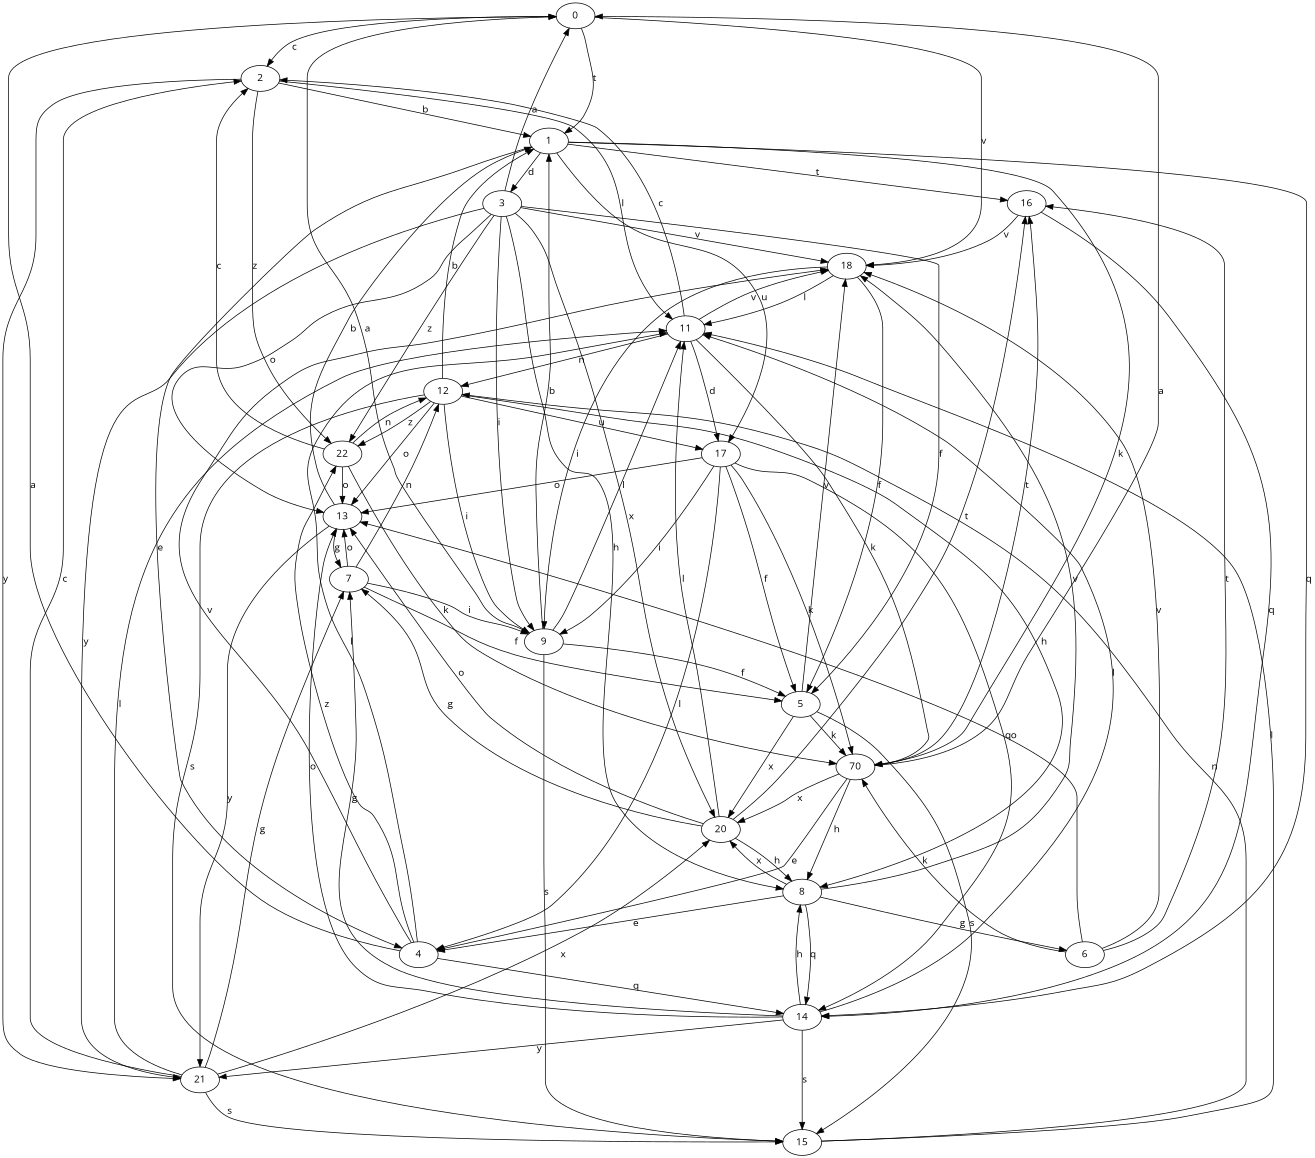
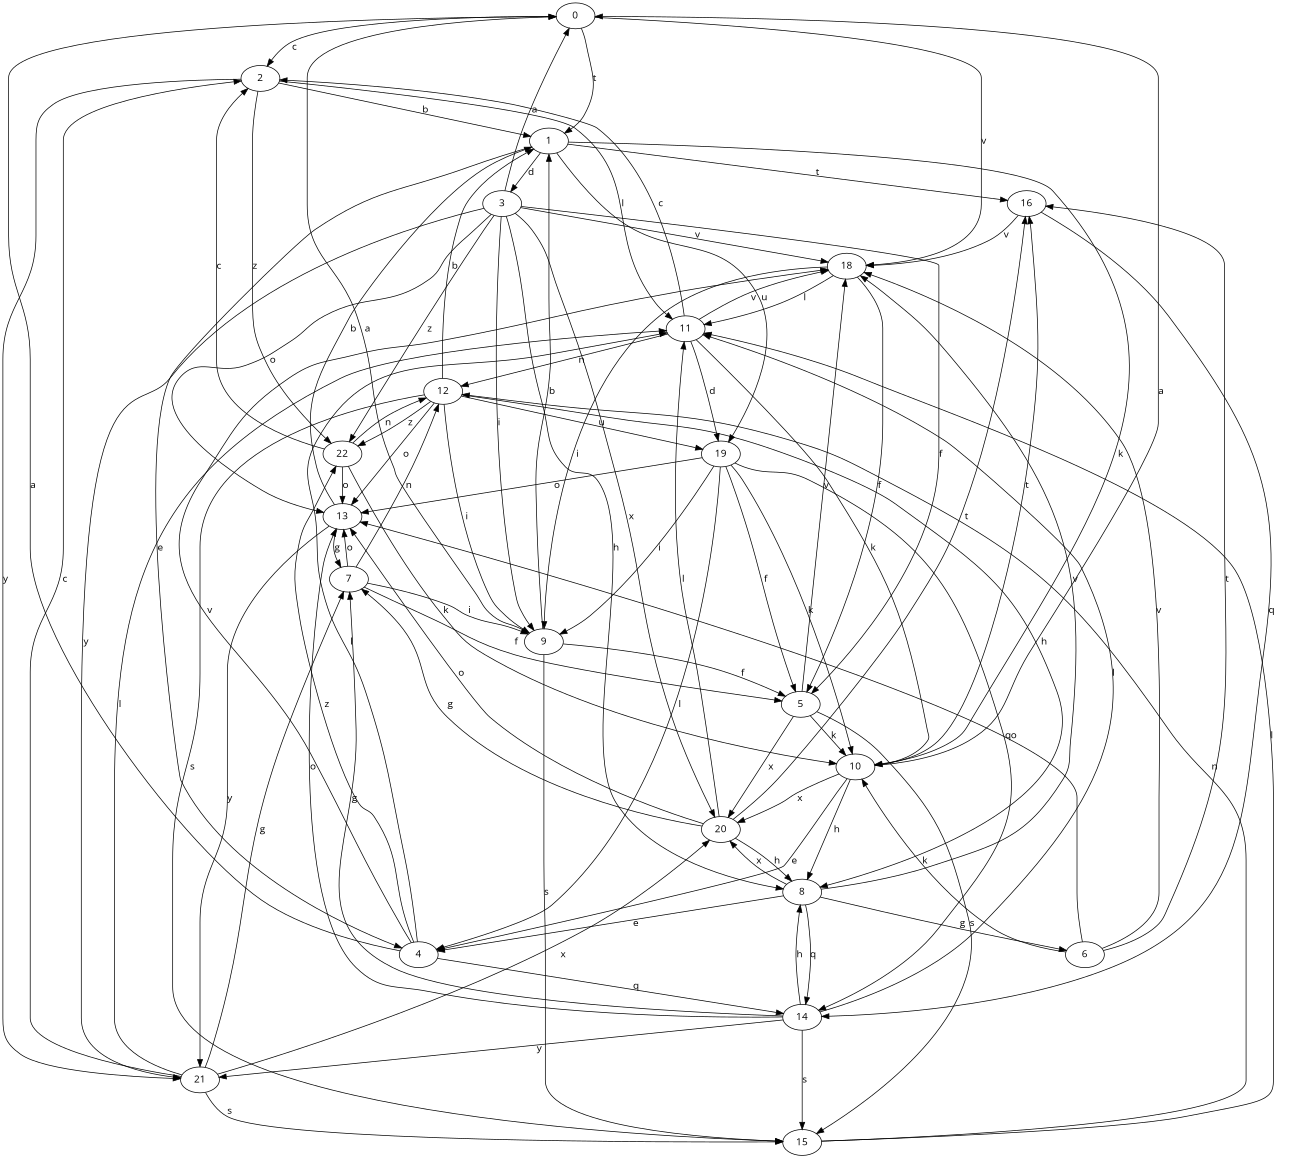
(1307, 410) -> none
(721, 454) -> (721, 454)
(615, 498) -> none
(855, 767) -> (855, 767)
